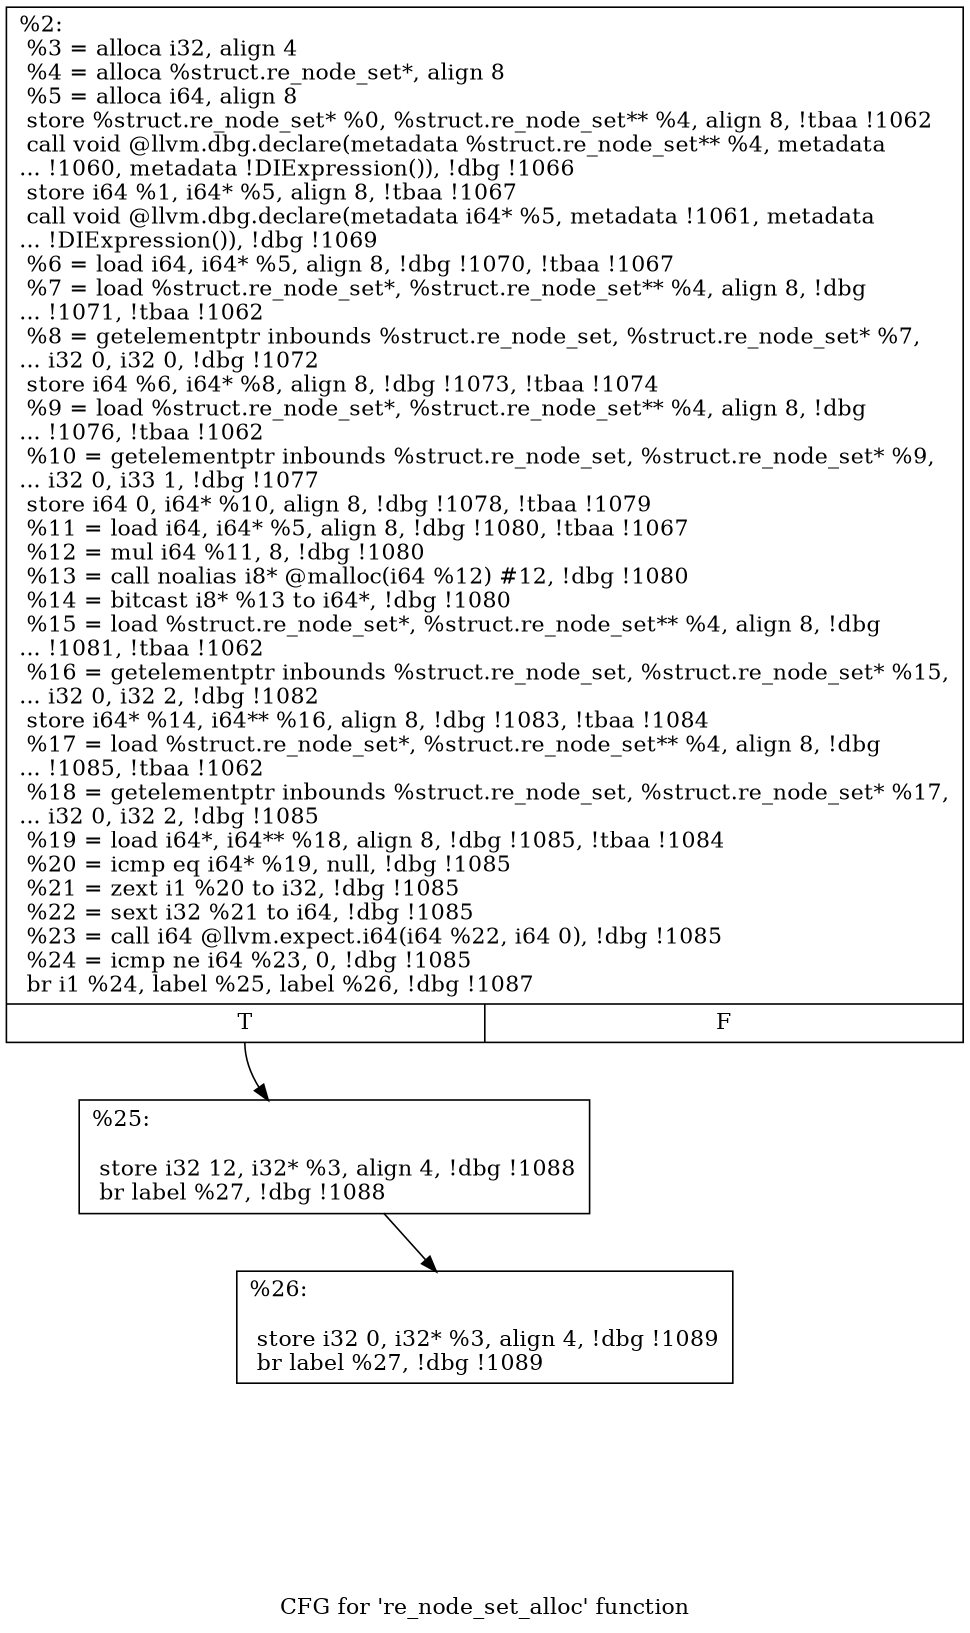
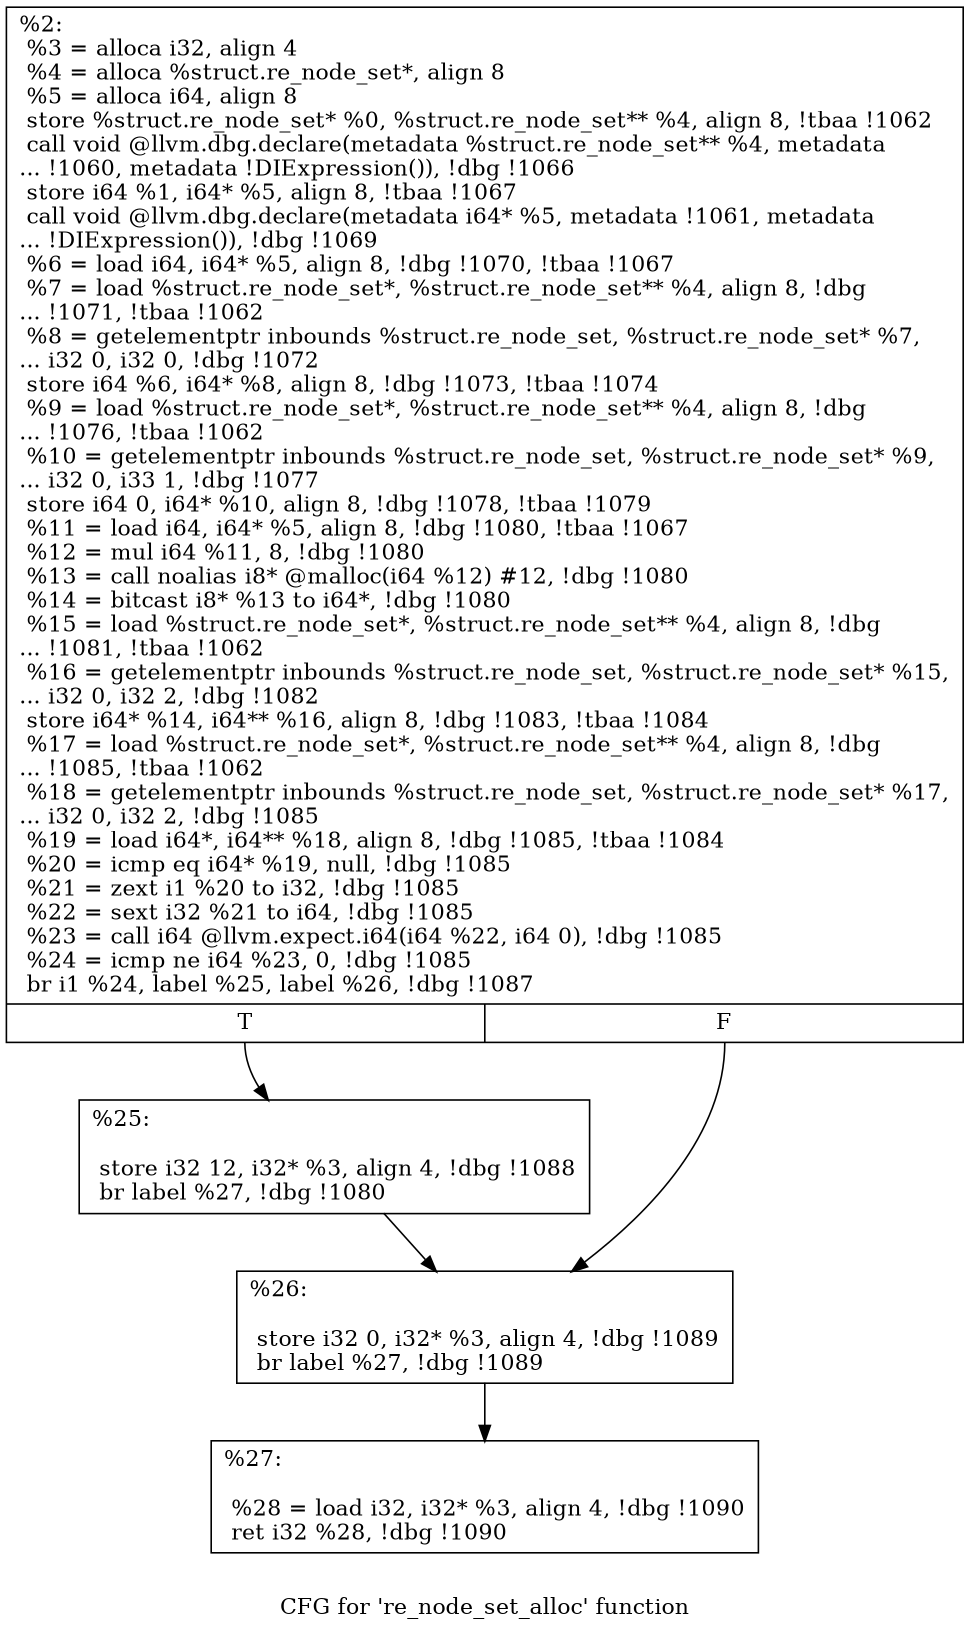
none -> (680, 1167)
(239, 1193) -> (239, 1193)
none -> (485, 1497)
